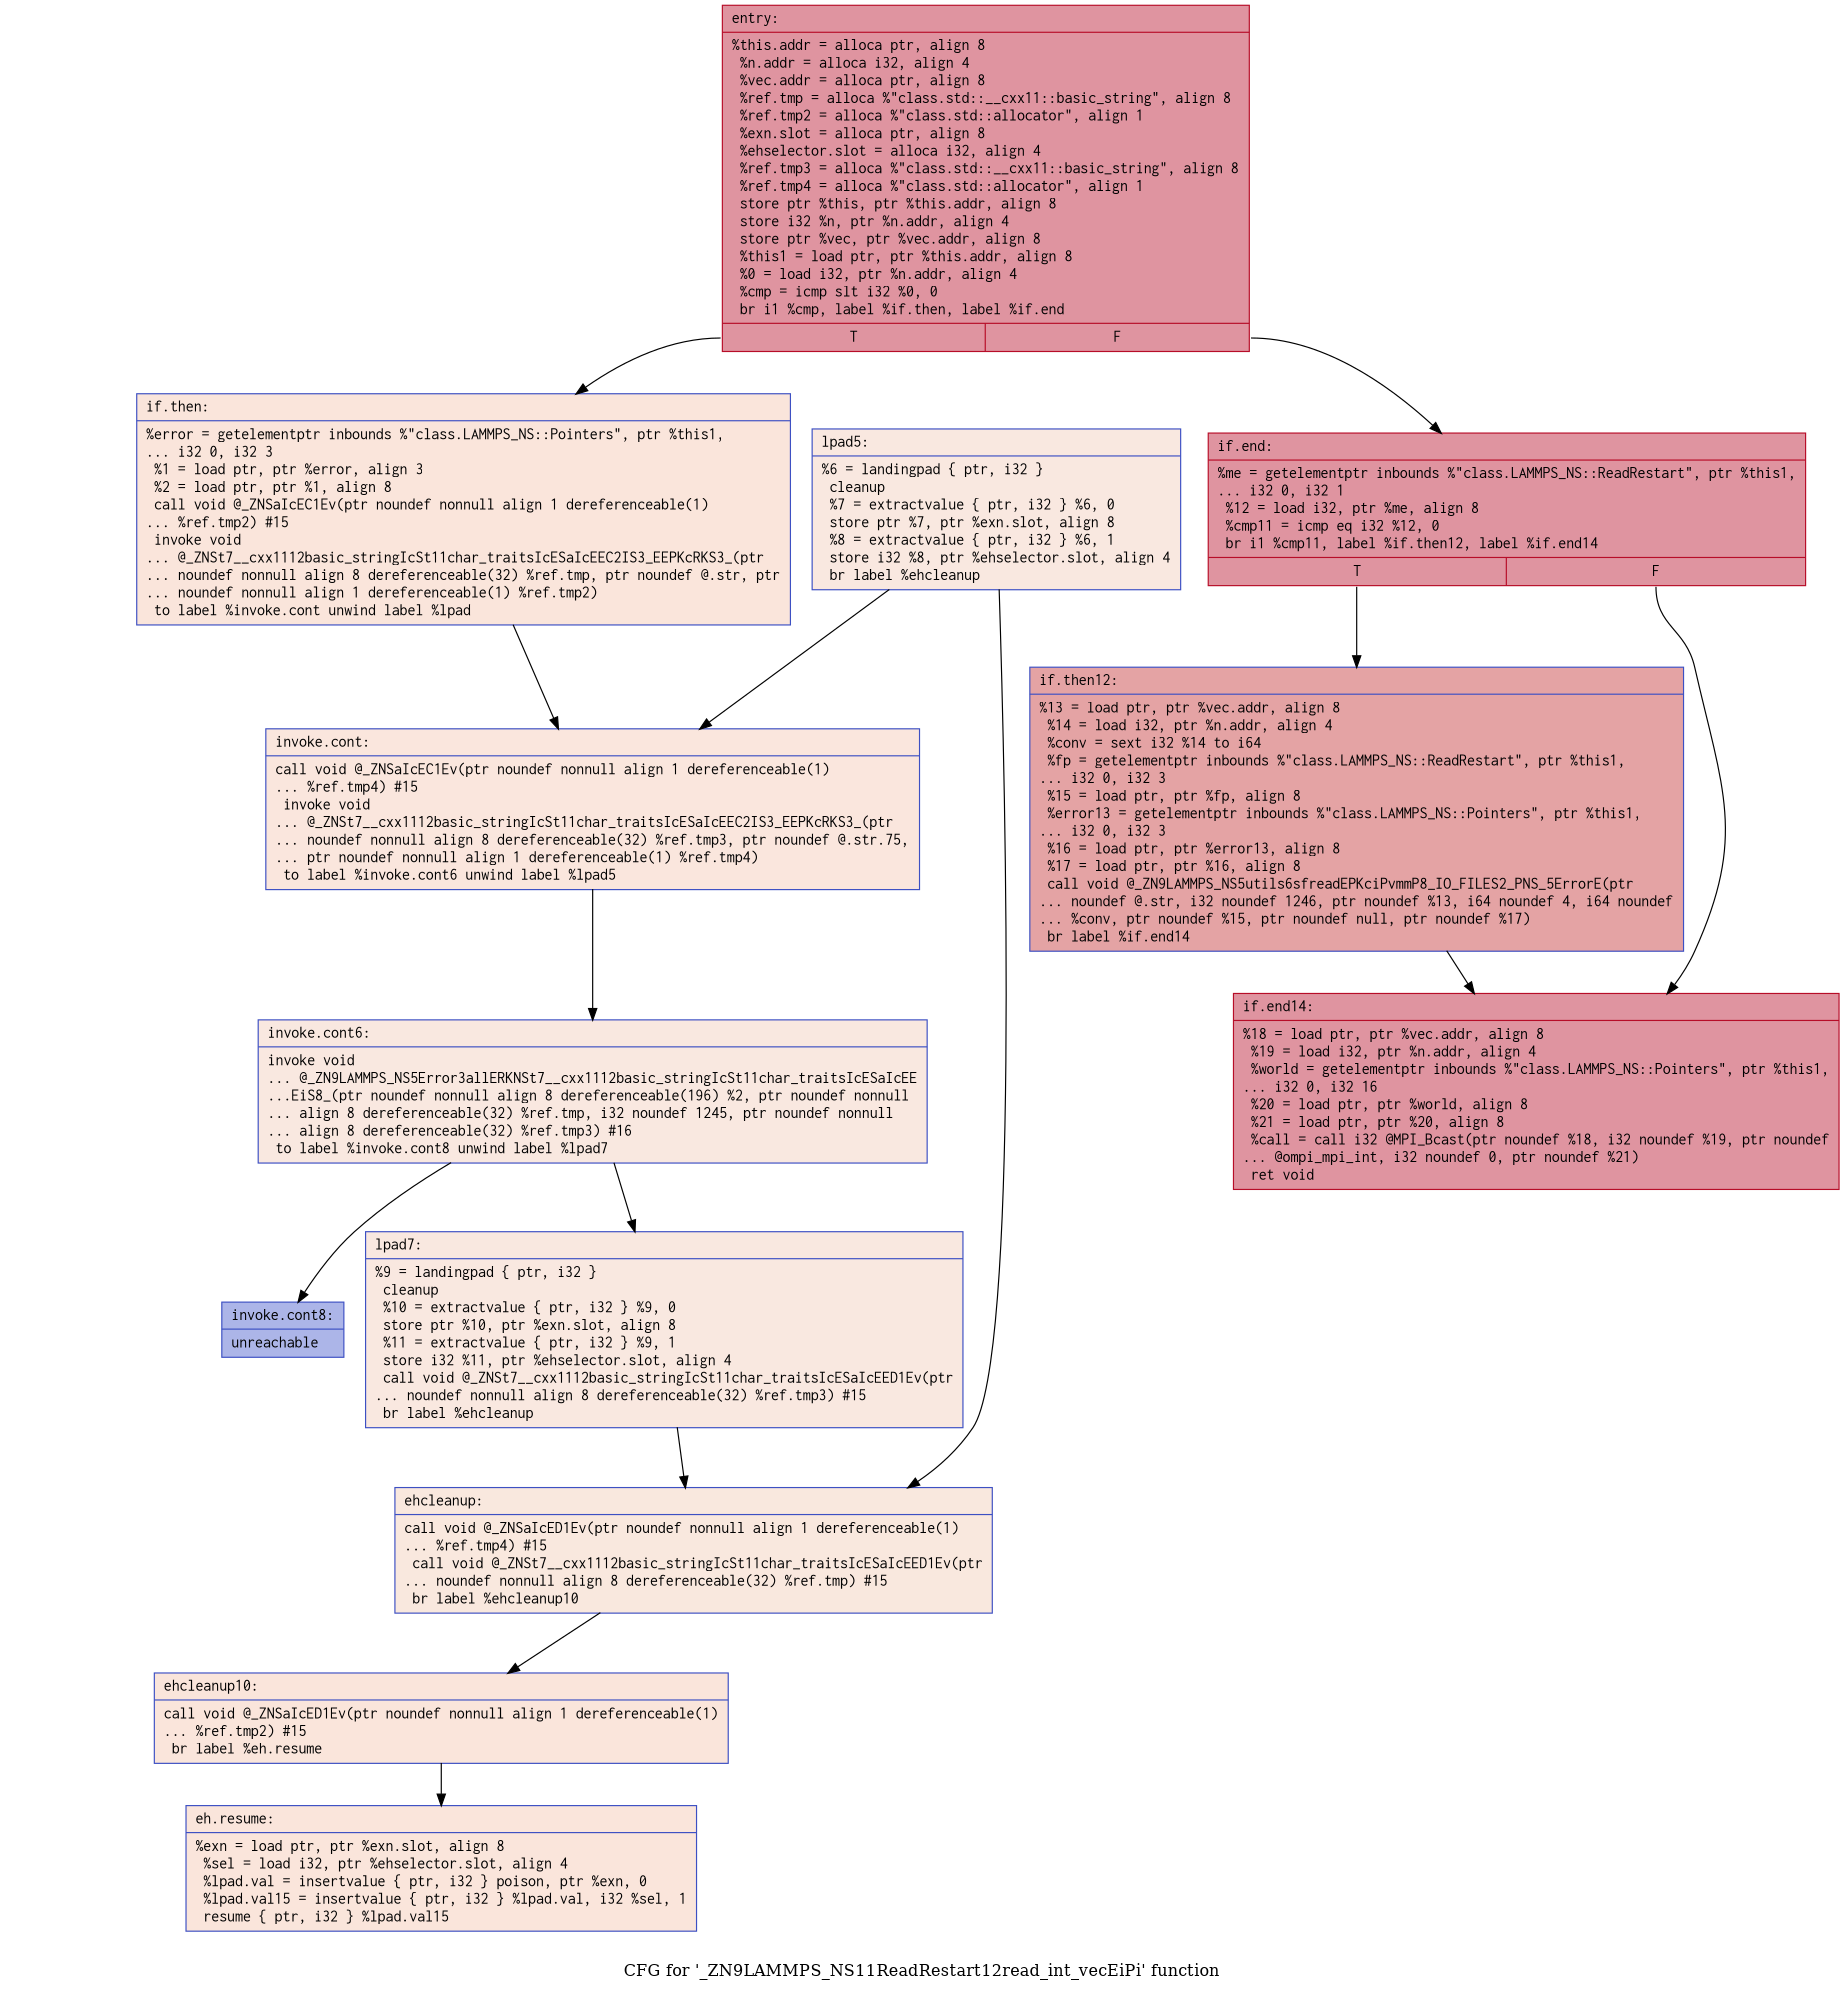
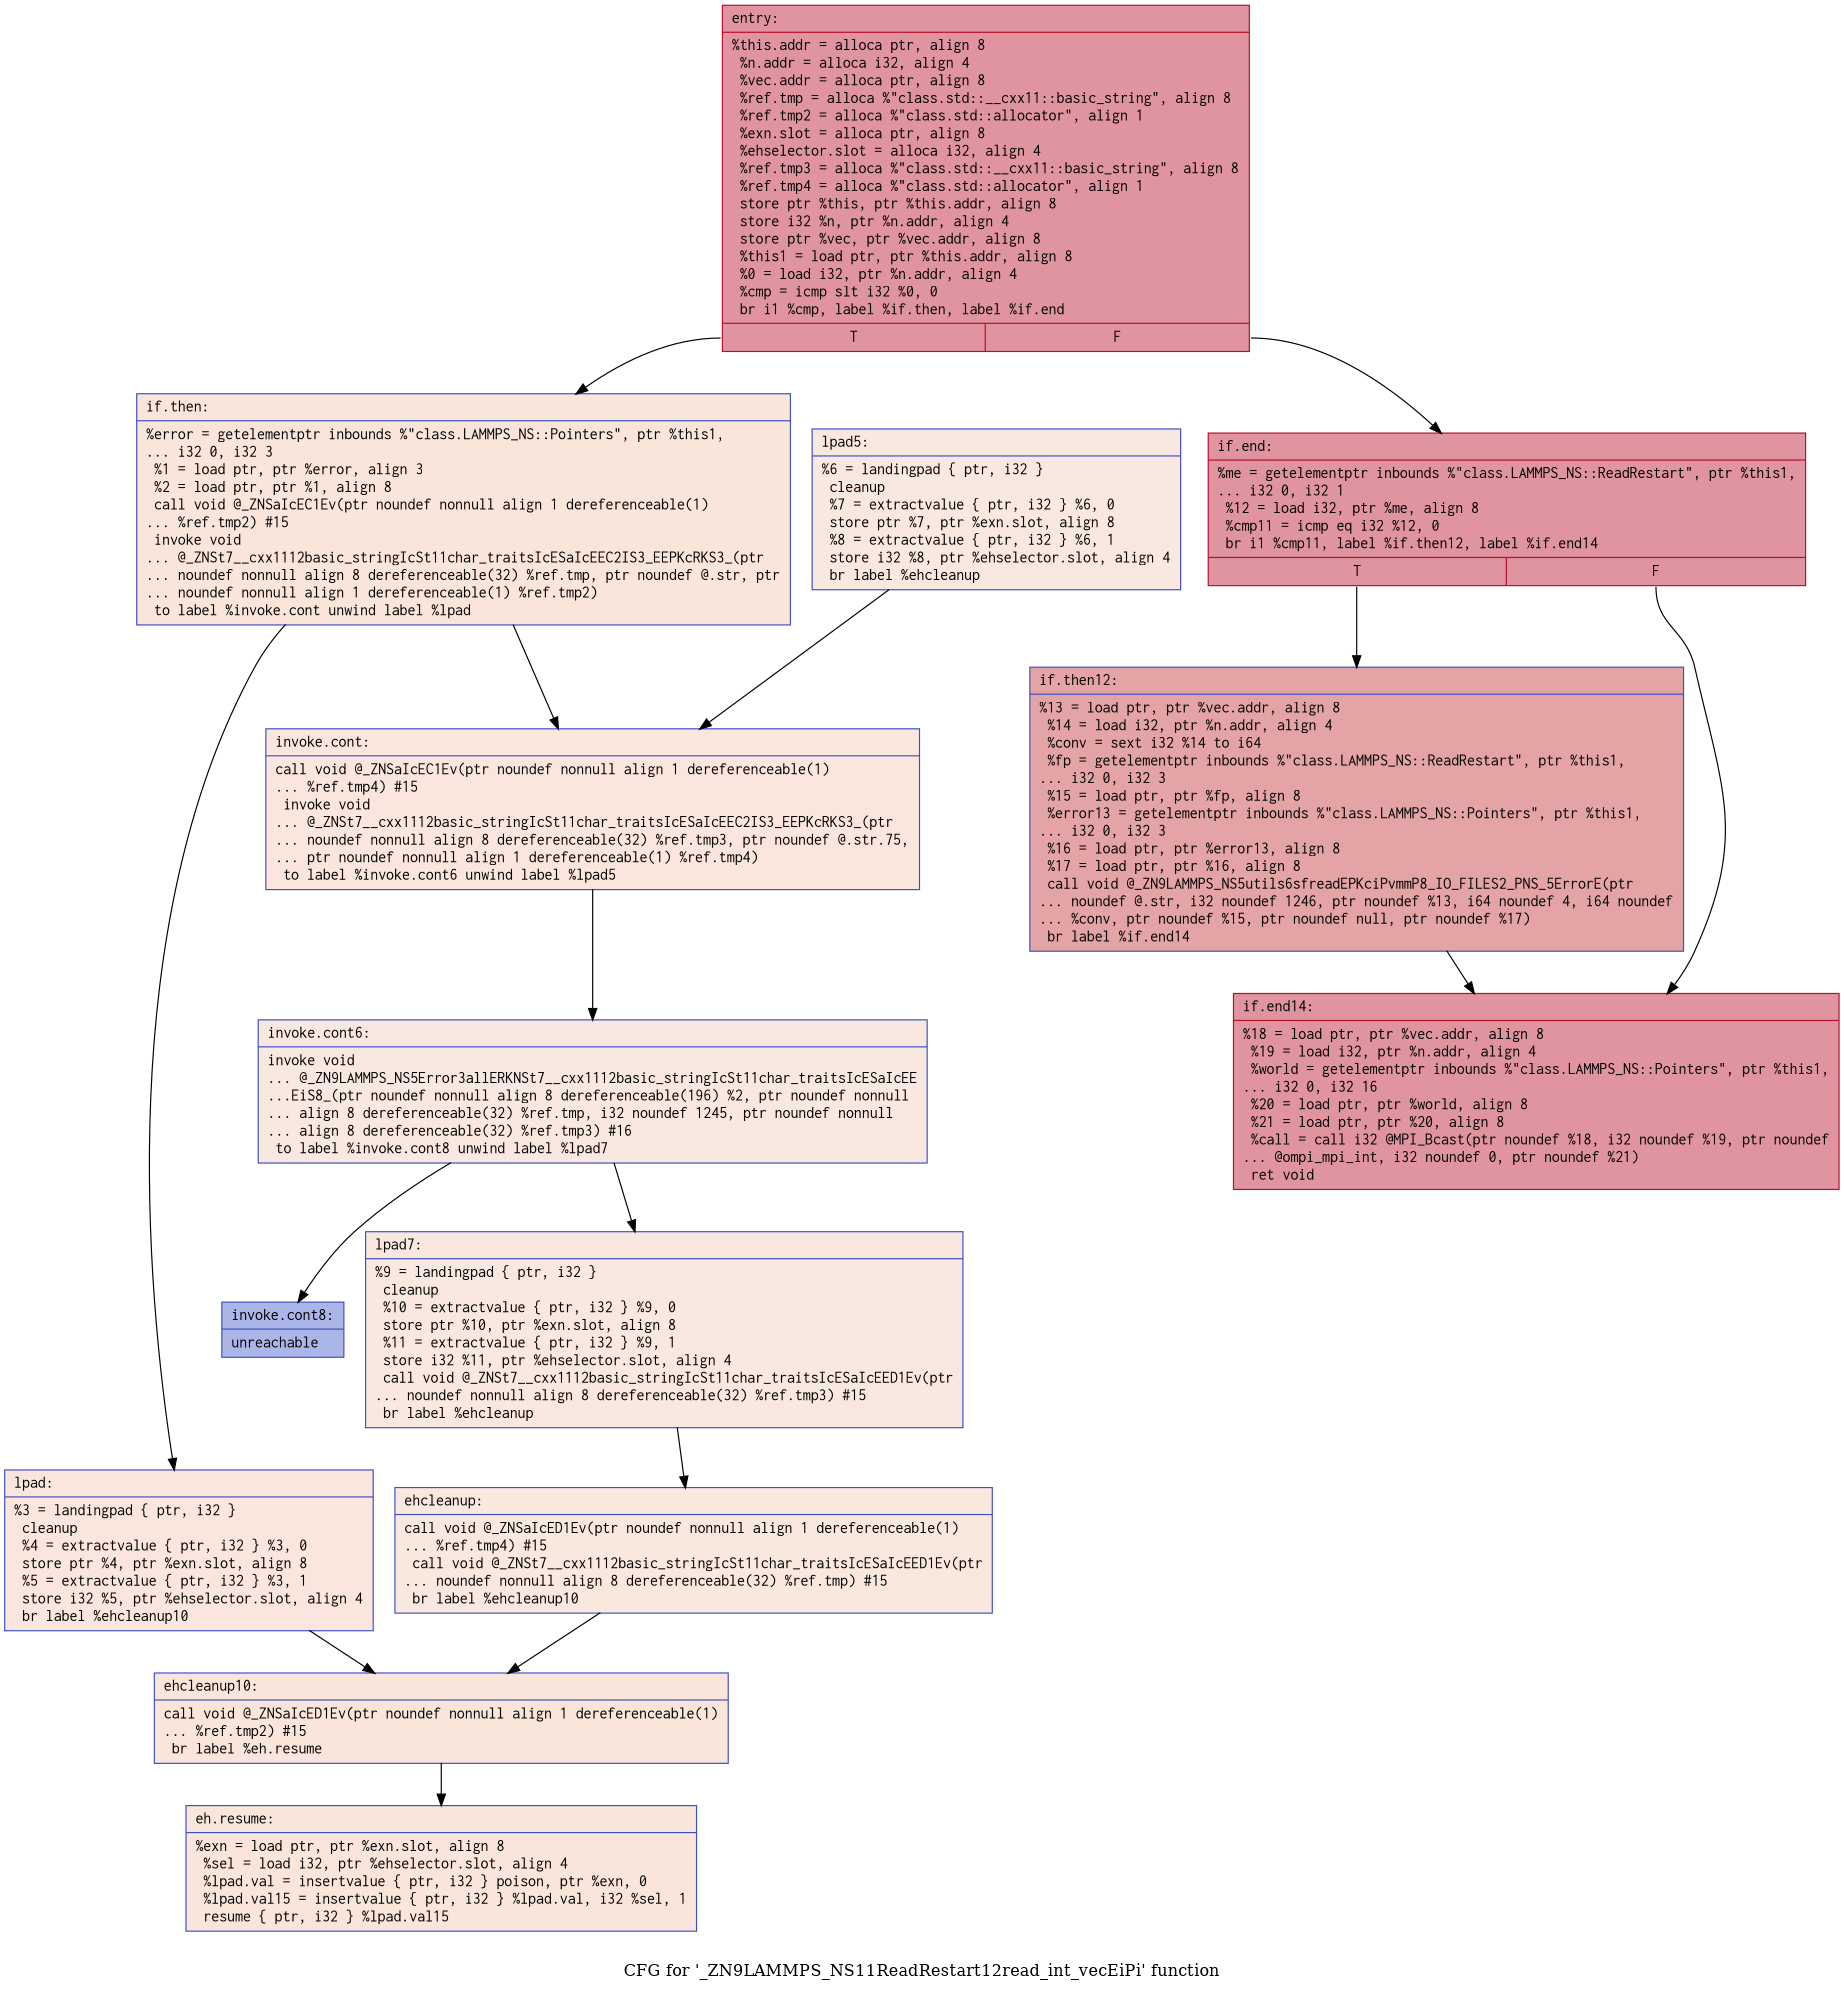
(1006, 1049) -> none
none -> (189, 1550)
